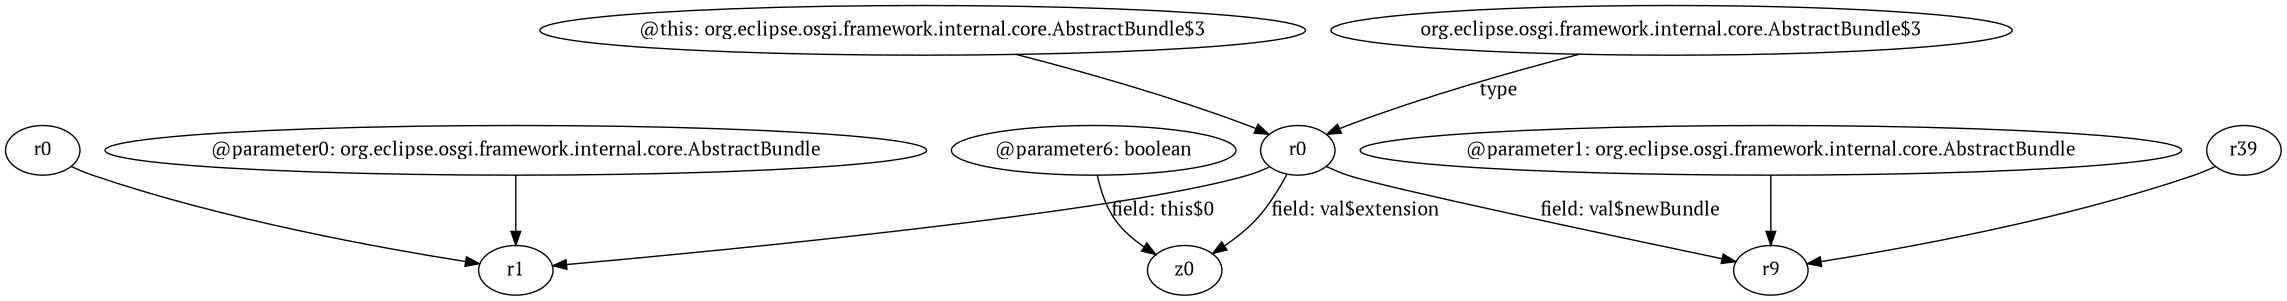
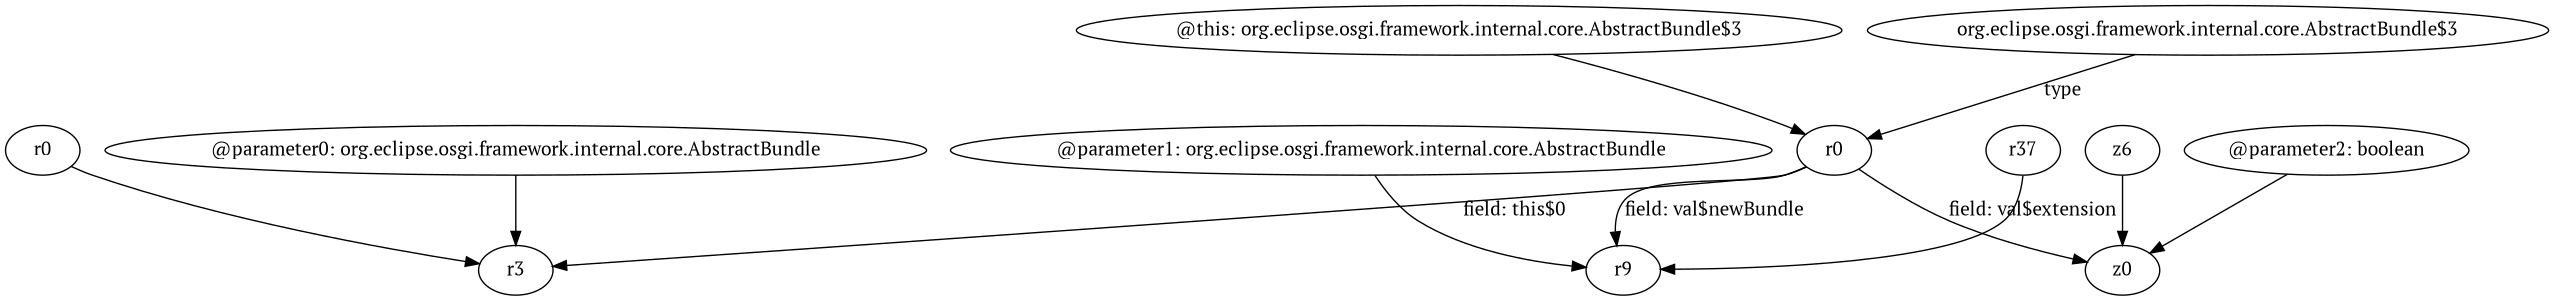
(1094, 150) -> (2327, 150)
none -> (2123, 150)
(2244, 150) -> (2023, 150)
(516, 270) -> (516, 270)
